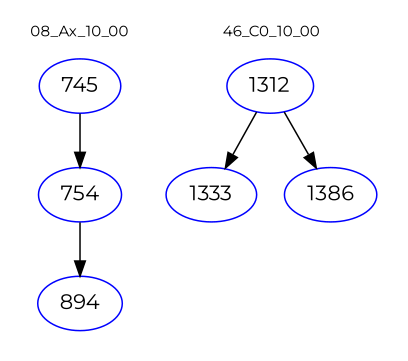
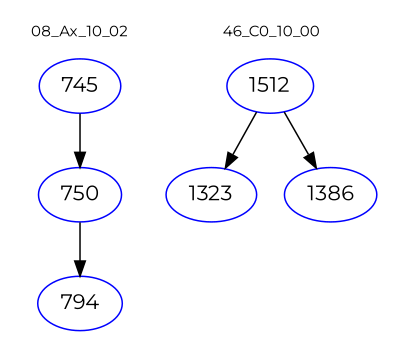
(80, 32) -> (80, 32)
(270, 86) -> (270, 86)
(80, 195) -> (80, 195)
(211, 195) -> (211, 195)
(80, 303) -> (80, 303)
